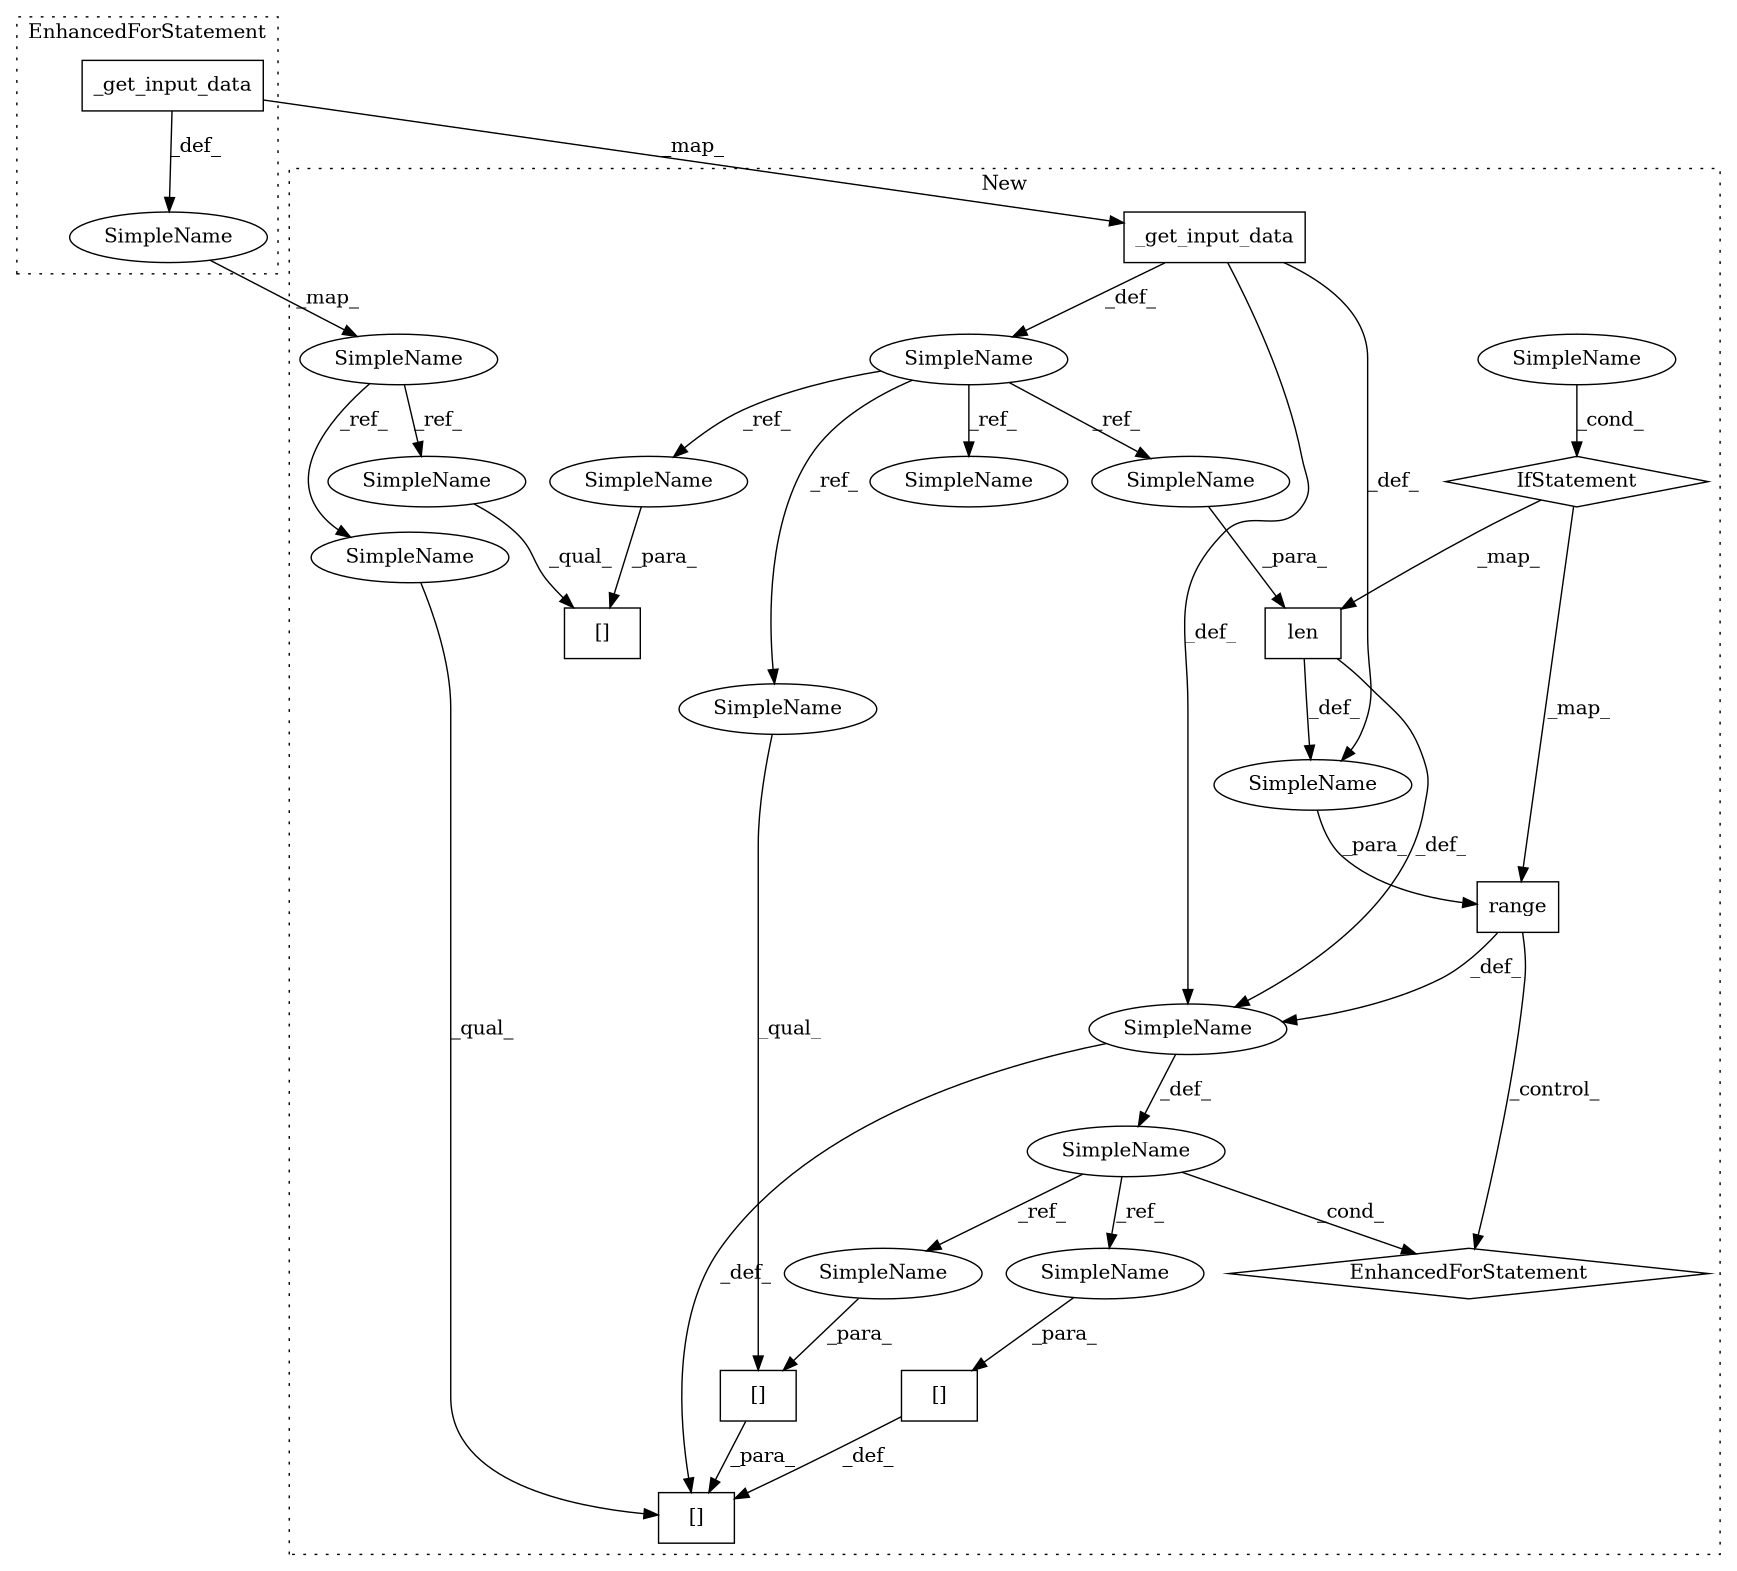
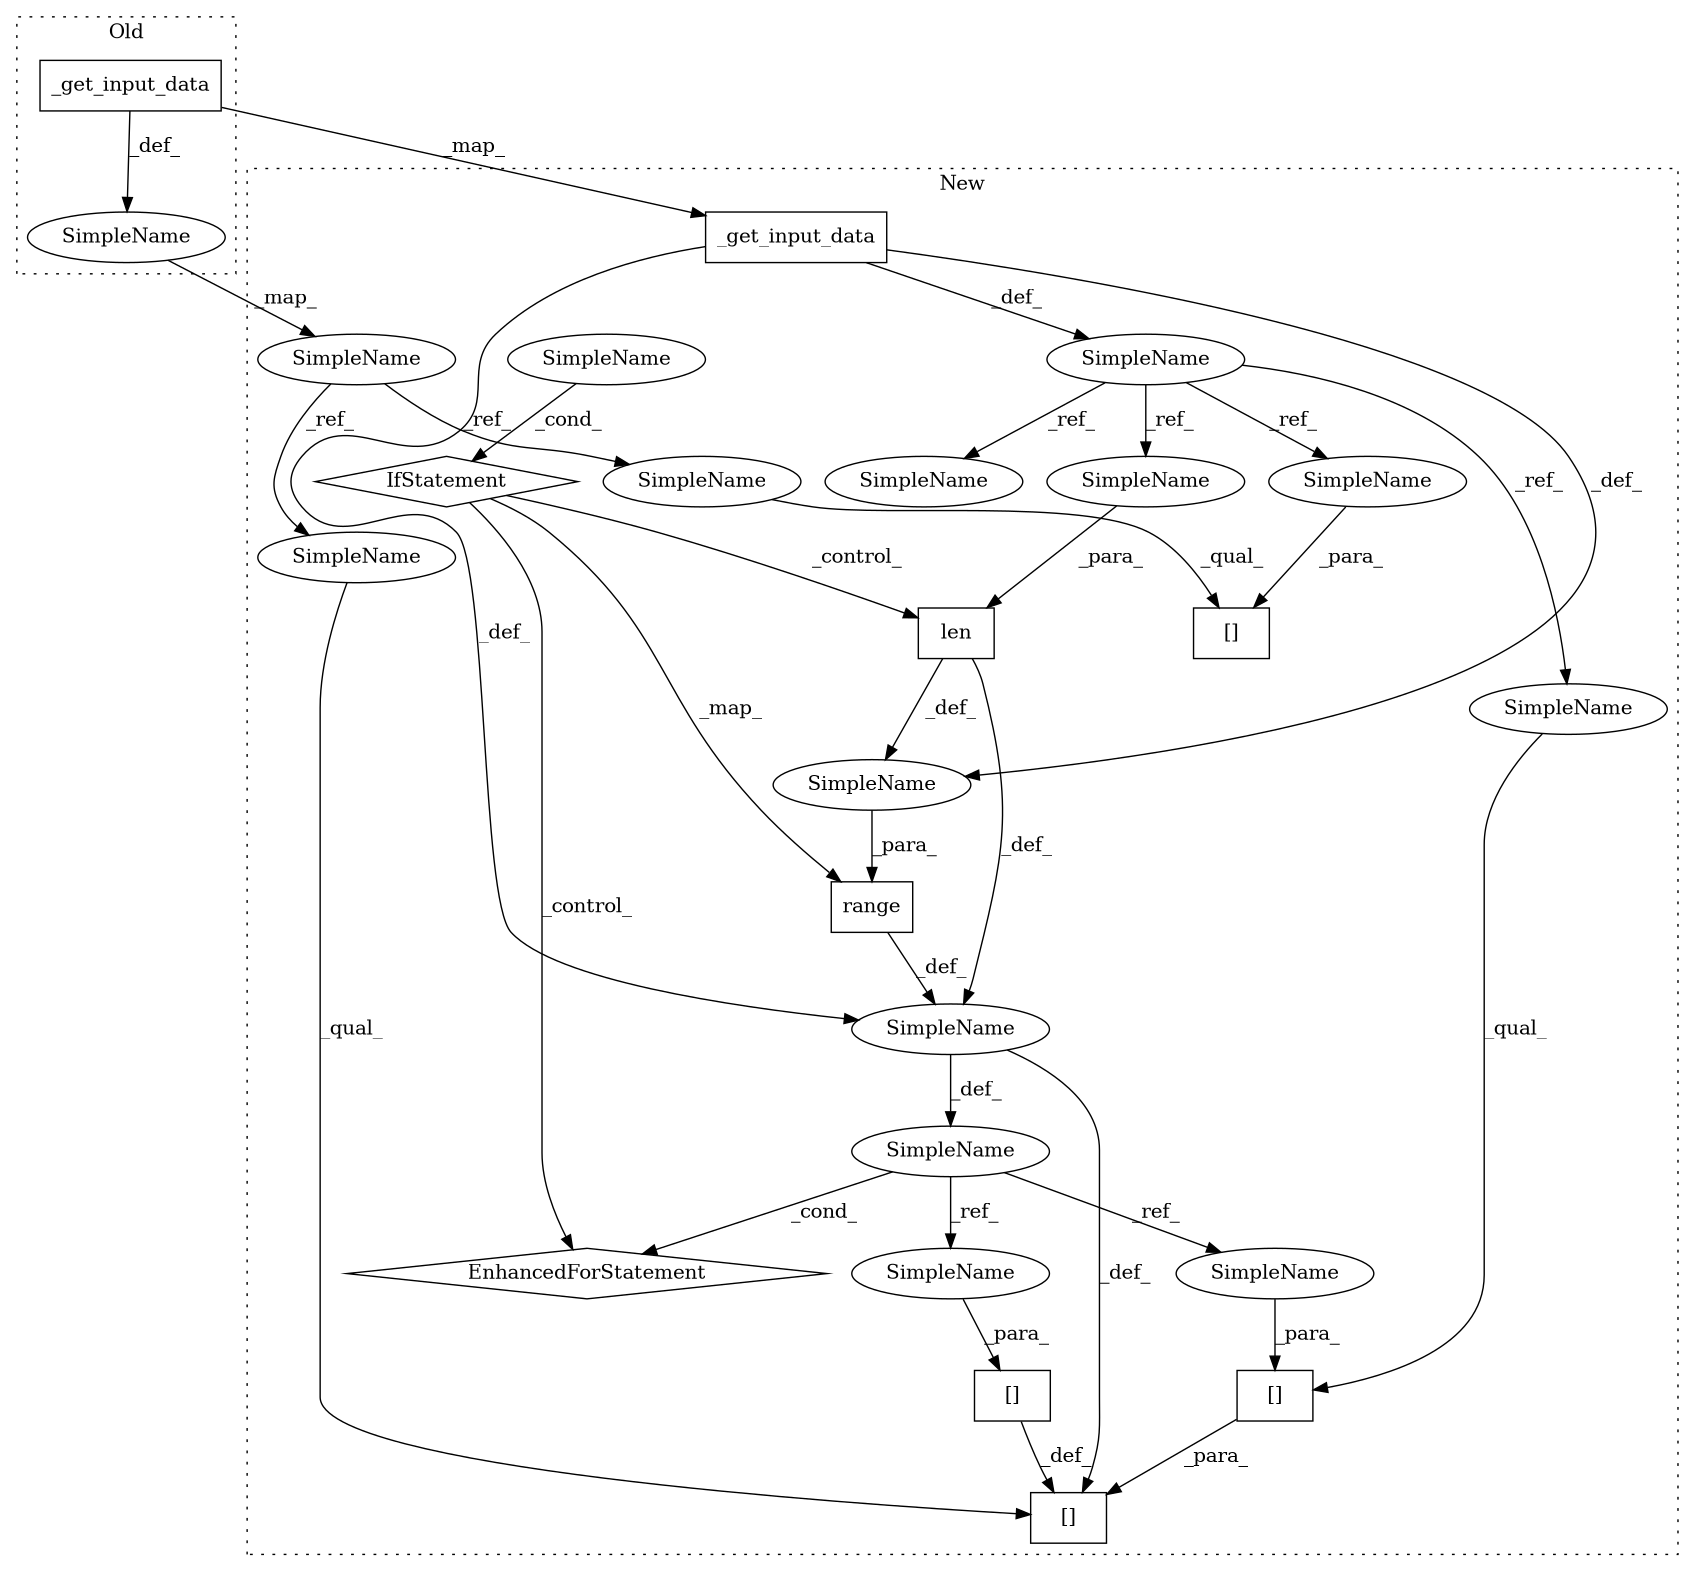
(147, 33) -> (126, 33)
(1509, 557) -> (857, 557)
(1510, 1085) -> (542, 860)
